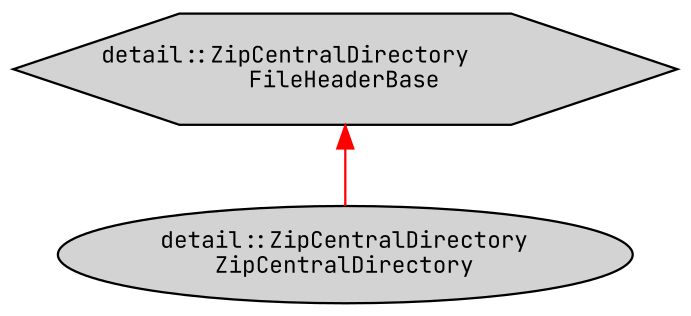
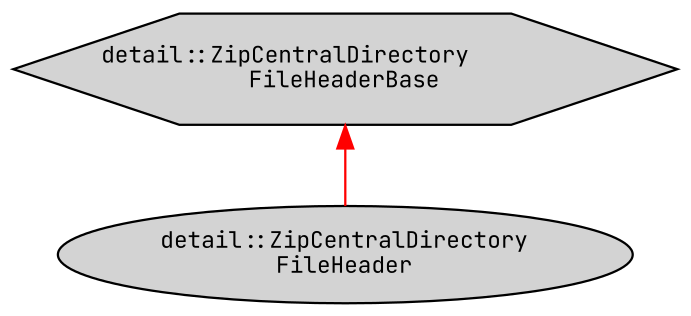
(345, 255) -> (345, 255)
